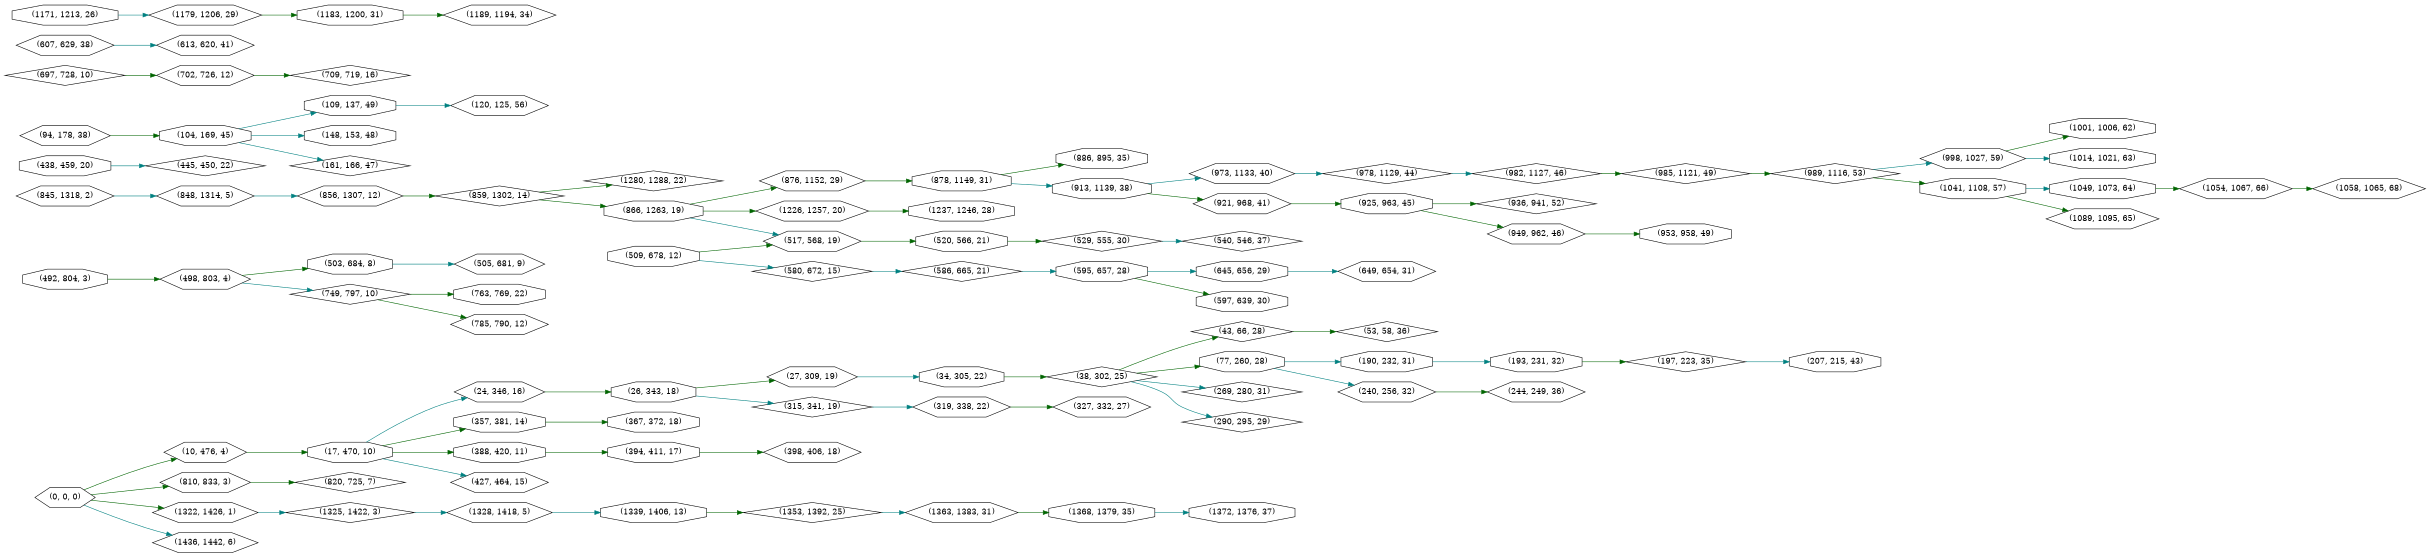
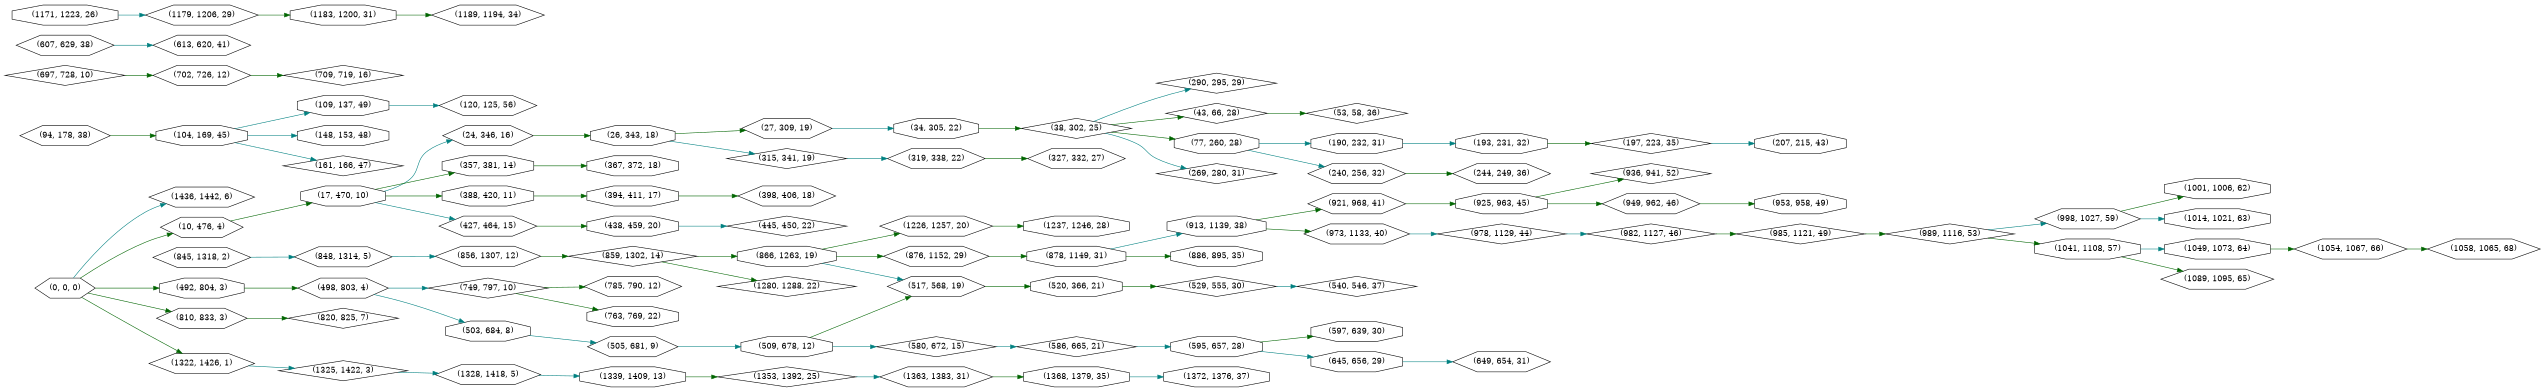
(65, 15) -> (65, 15)
(1171, 181) -> (1286, 230)
none -> (559, 226)
(962, 241) -> (1076, 286)
(272, 272) -> (417, 306)
none -> (124, 288)
none -> (707, 347)
(350, 482) -> (343, 318)
(654, 513) -> (633, 377)
